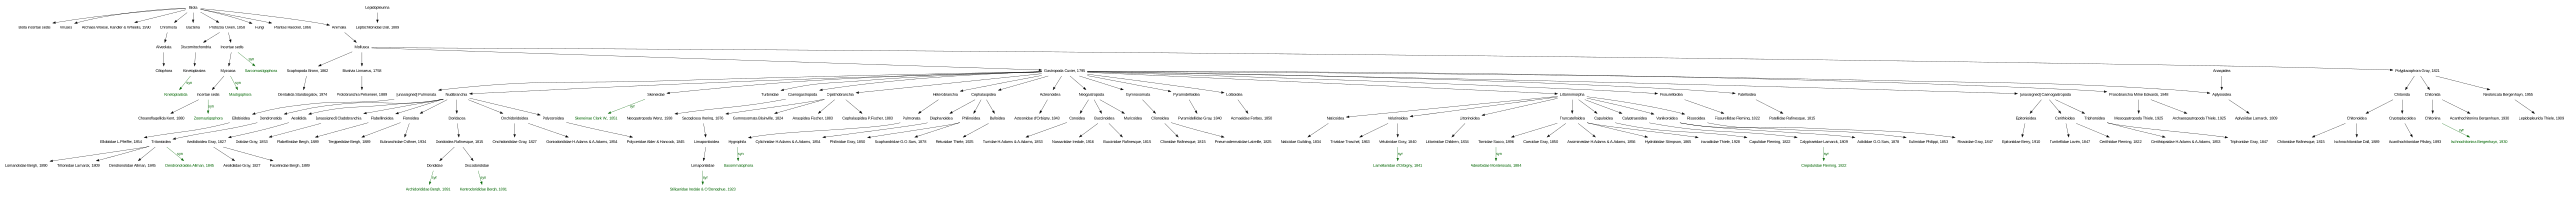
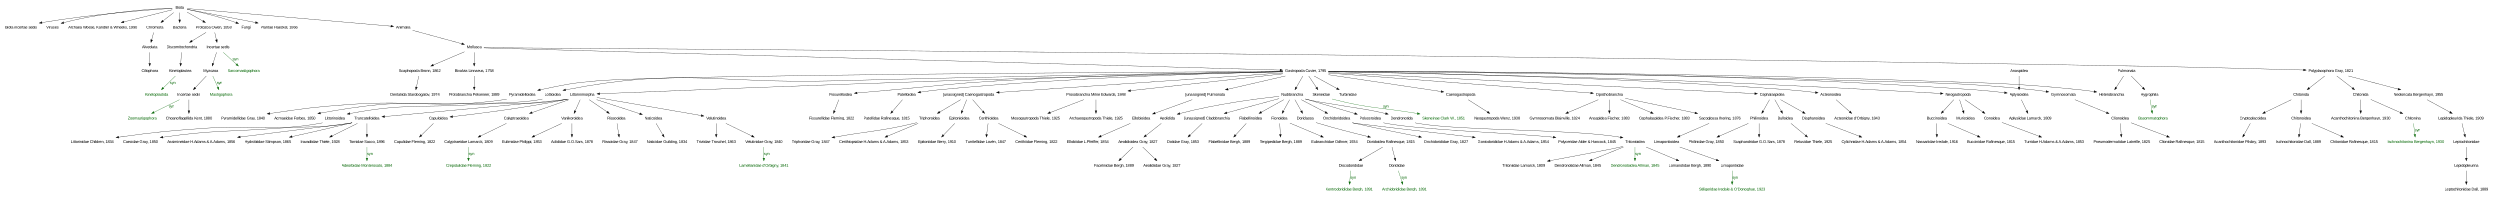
(930, 106) -> (2120, 82)
none -> (2466, 142)
